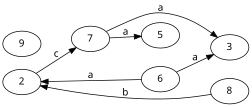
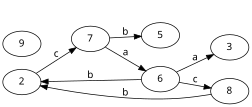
(160, 13) -> (123, 57)
(125, 32) -> (125, 32)
(90, 75) -> (90, 75)
none -> (192, 85)
